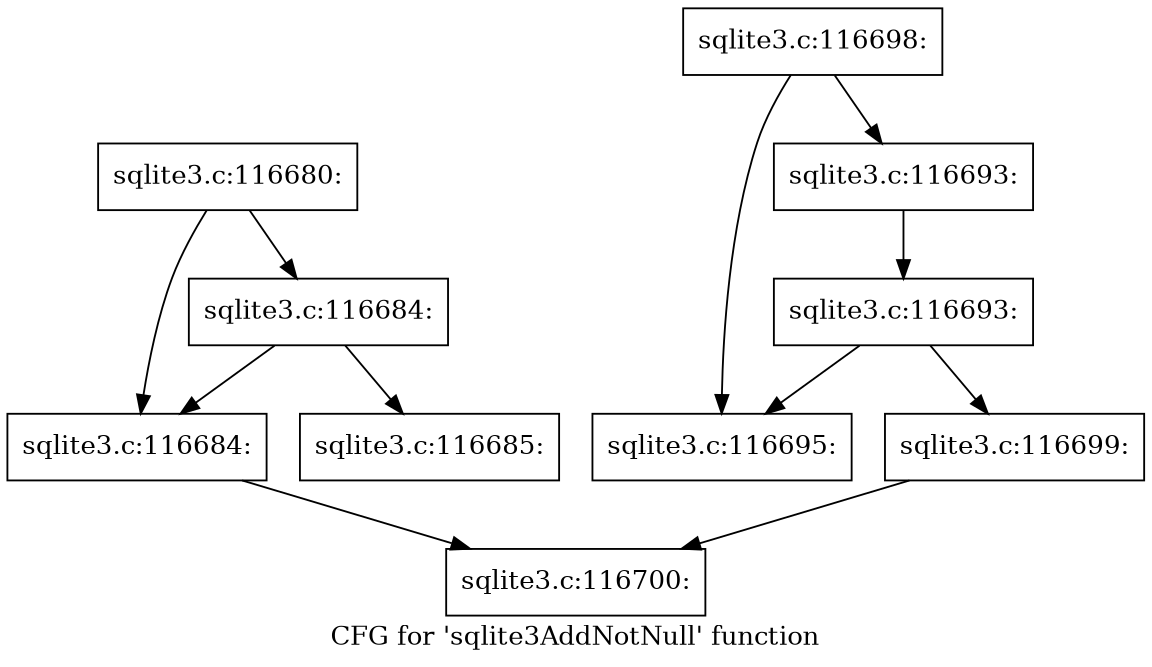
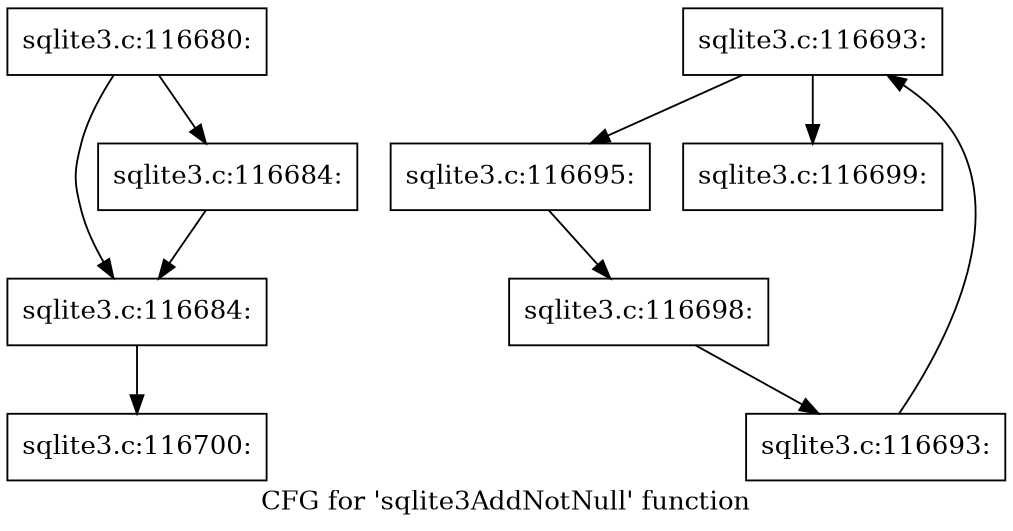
(737, 230) -> (573, 238)
(430, 447) -> none
(805, 512) -> none
